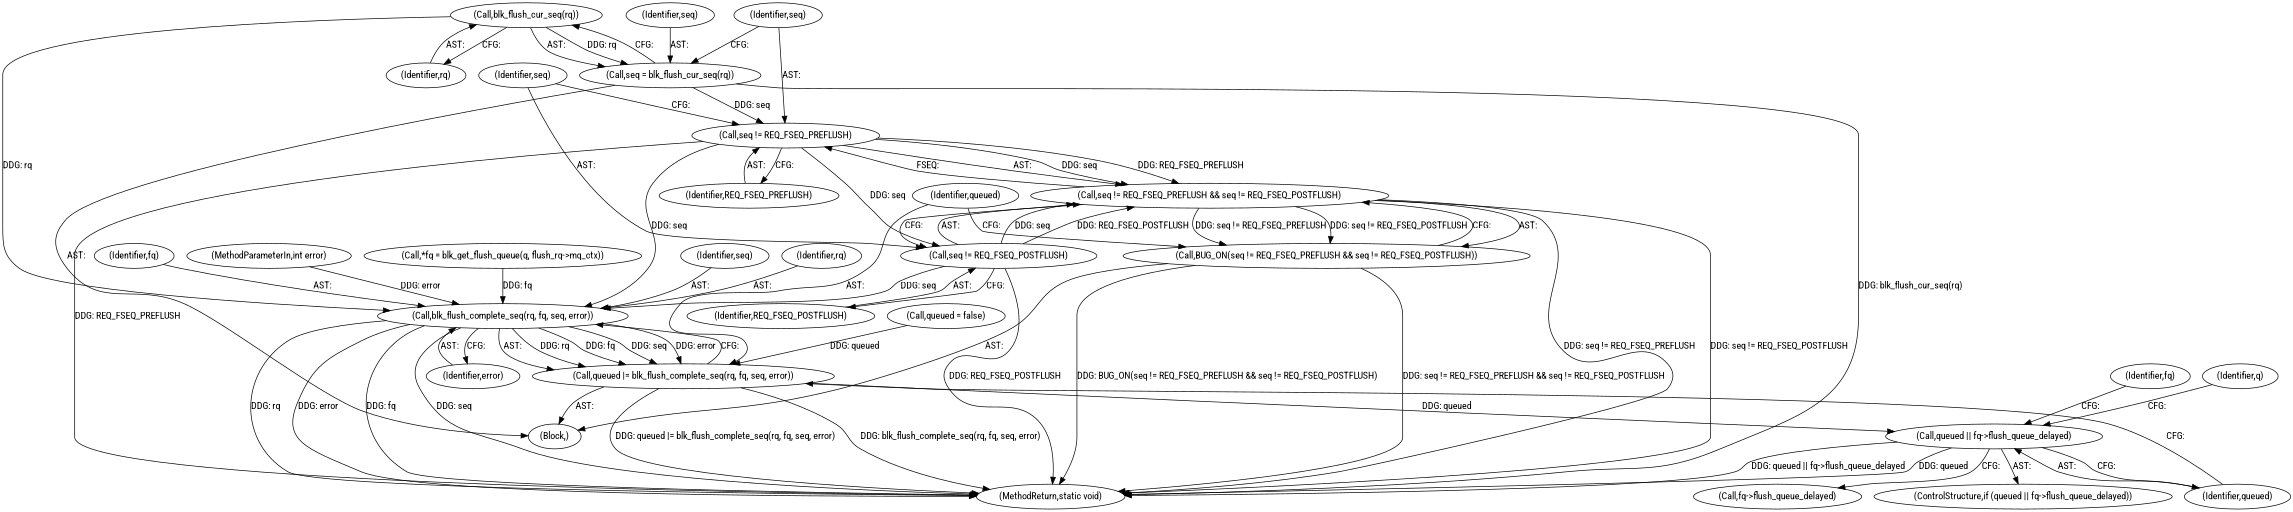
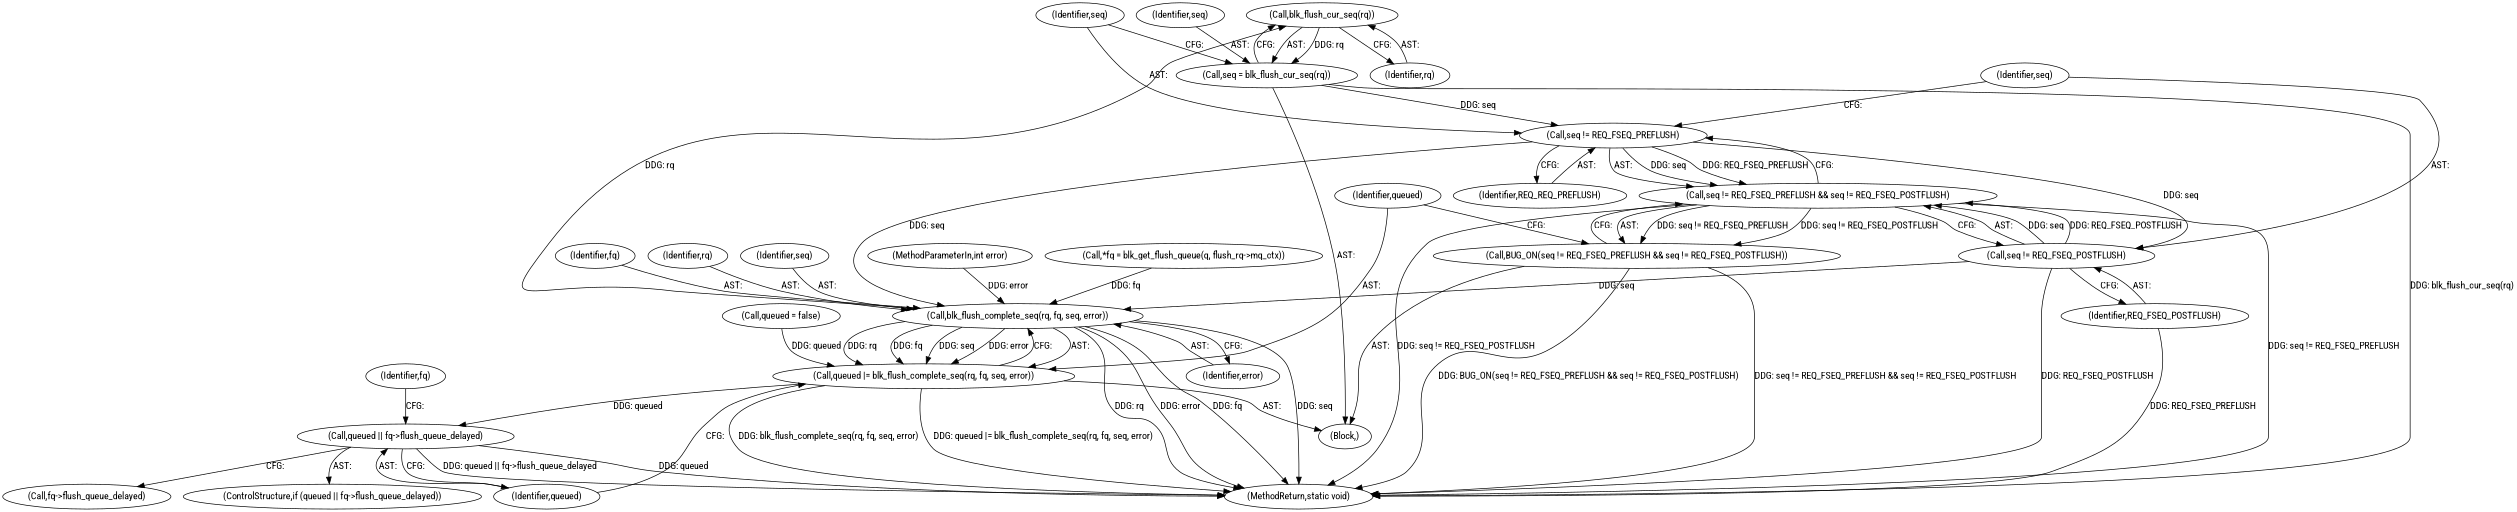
(3, 129) -> (685, 145)
(929, 166) -> (1826, 166)
(749, 196) -> (1540, 196)
(2240, 376) -> none
(106, 453) -> (1817, 491)
